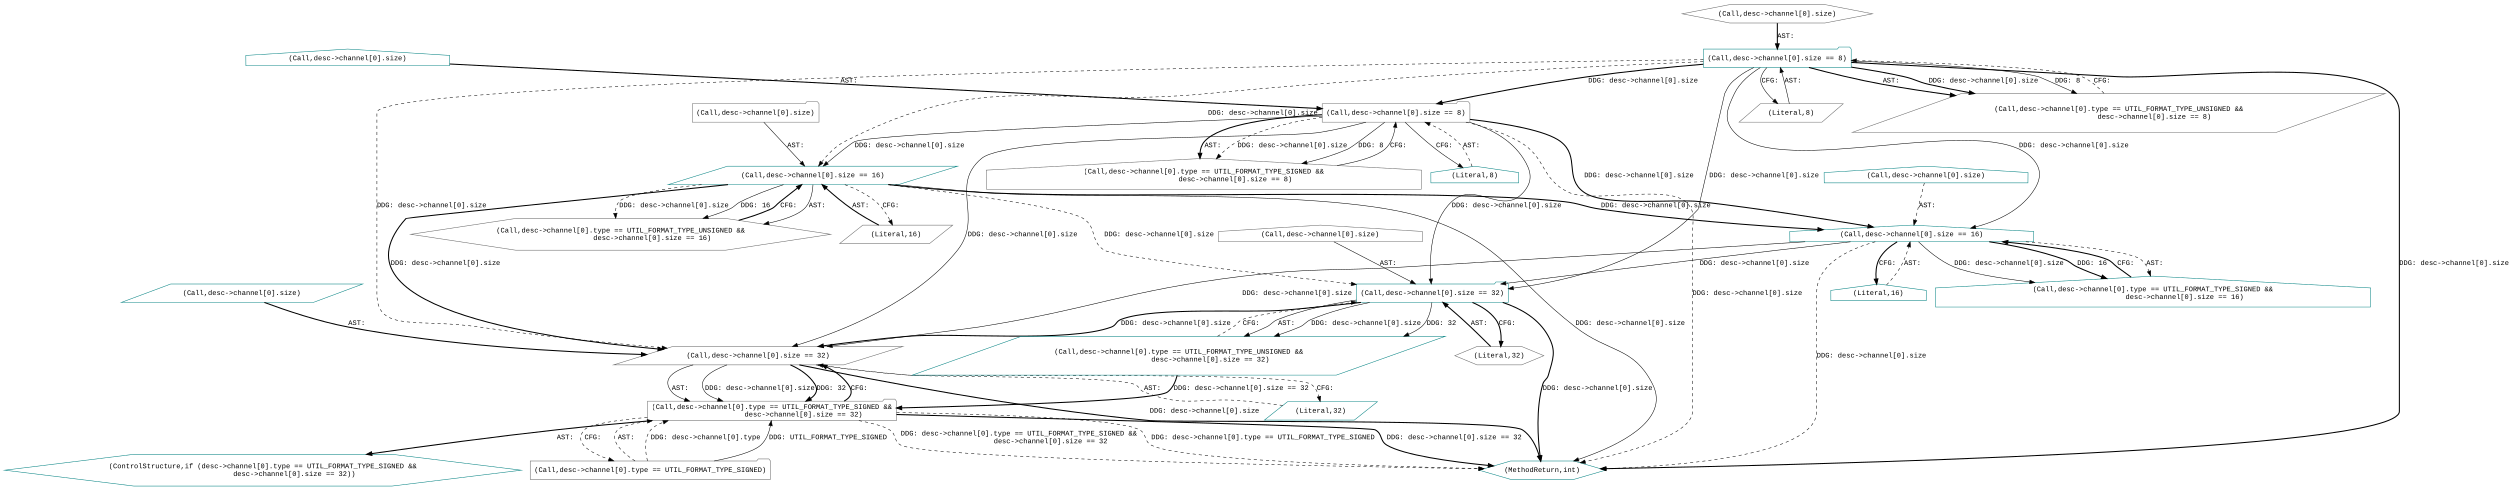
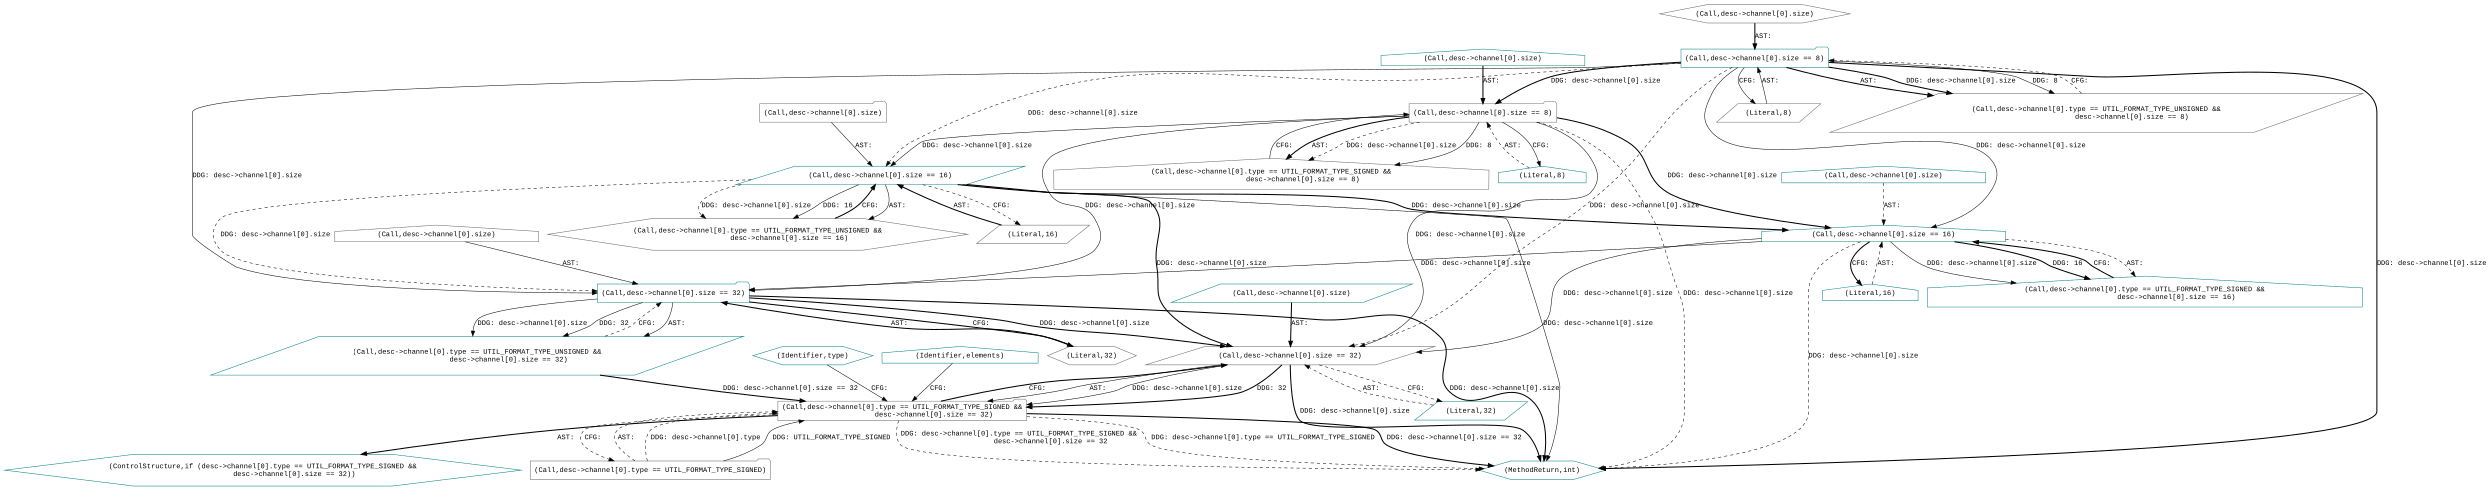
none -> (813, 356)
none -> (960, 356)
